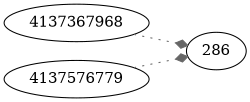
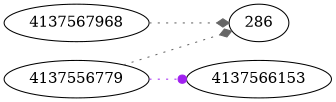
(77, 23) -> (77, 23)
(77, 79) -> (77, 79)
none -> (259, 79)
